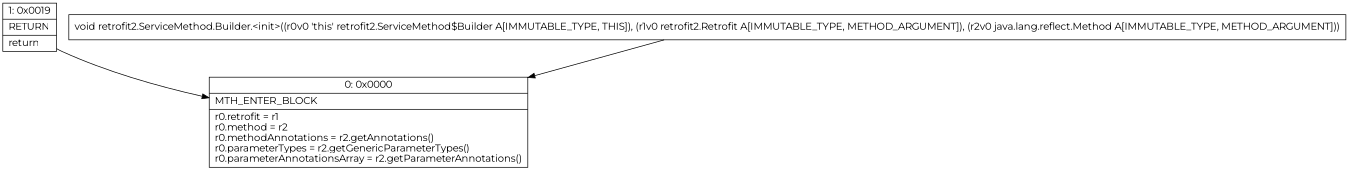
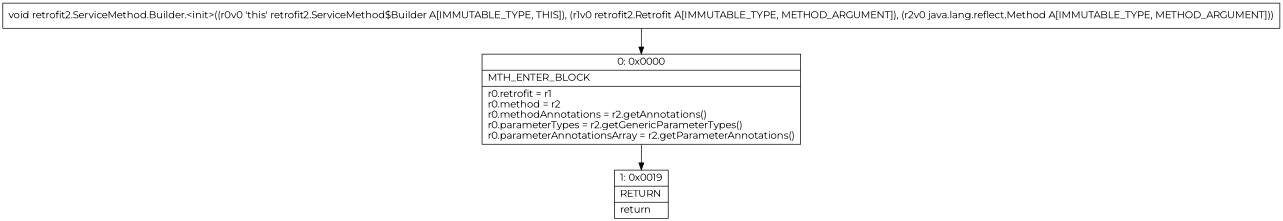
(128, 76) -> (641, 154)
